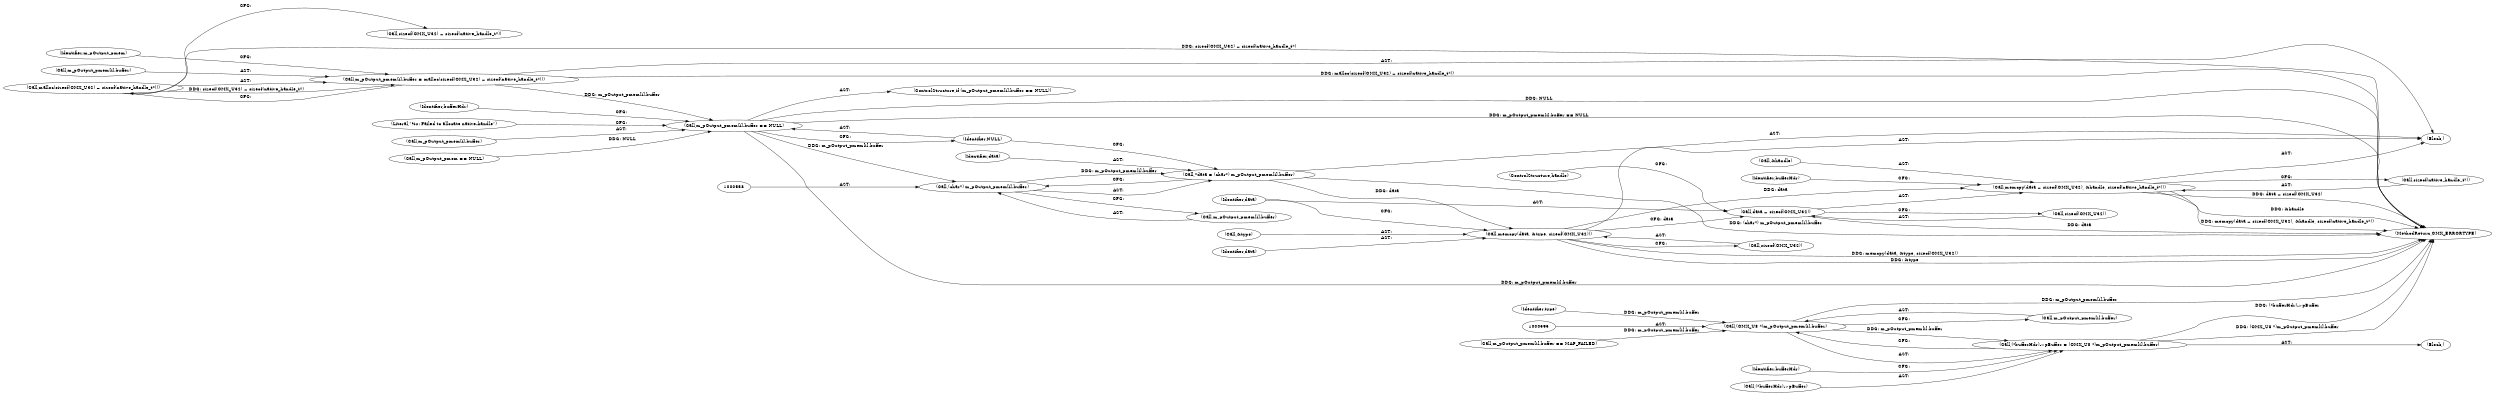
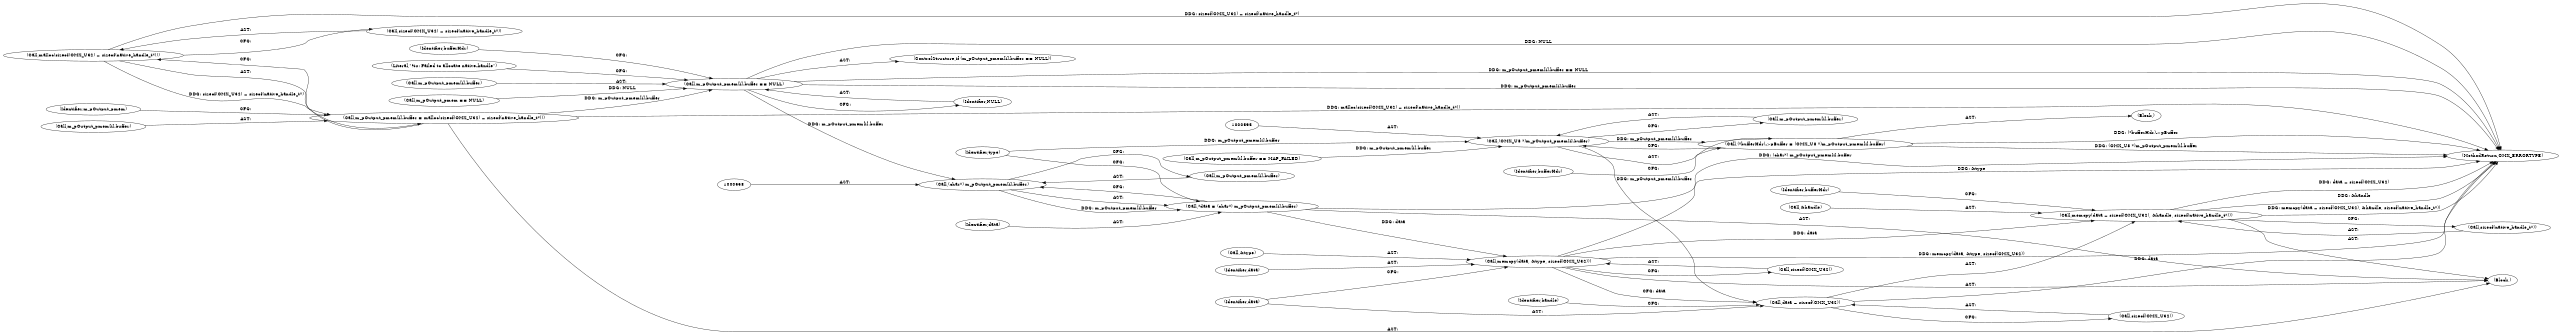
none -> (244, 35)
(1113, 150) -> (1107, 166)
(1539, 176) -> (1538, 300)
(2120, 303) -> (1665, 227)
(1776, 387) -> none
